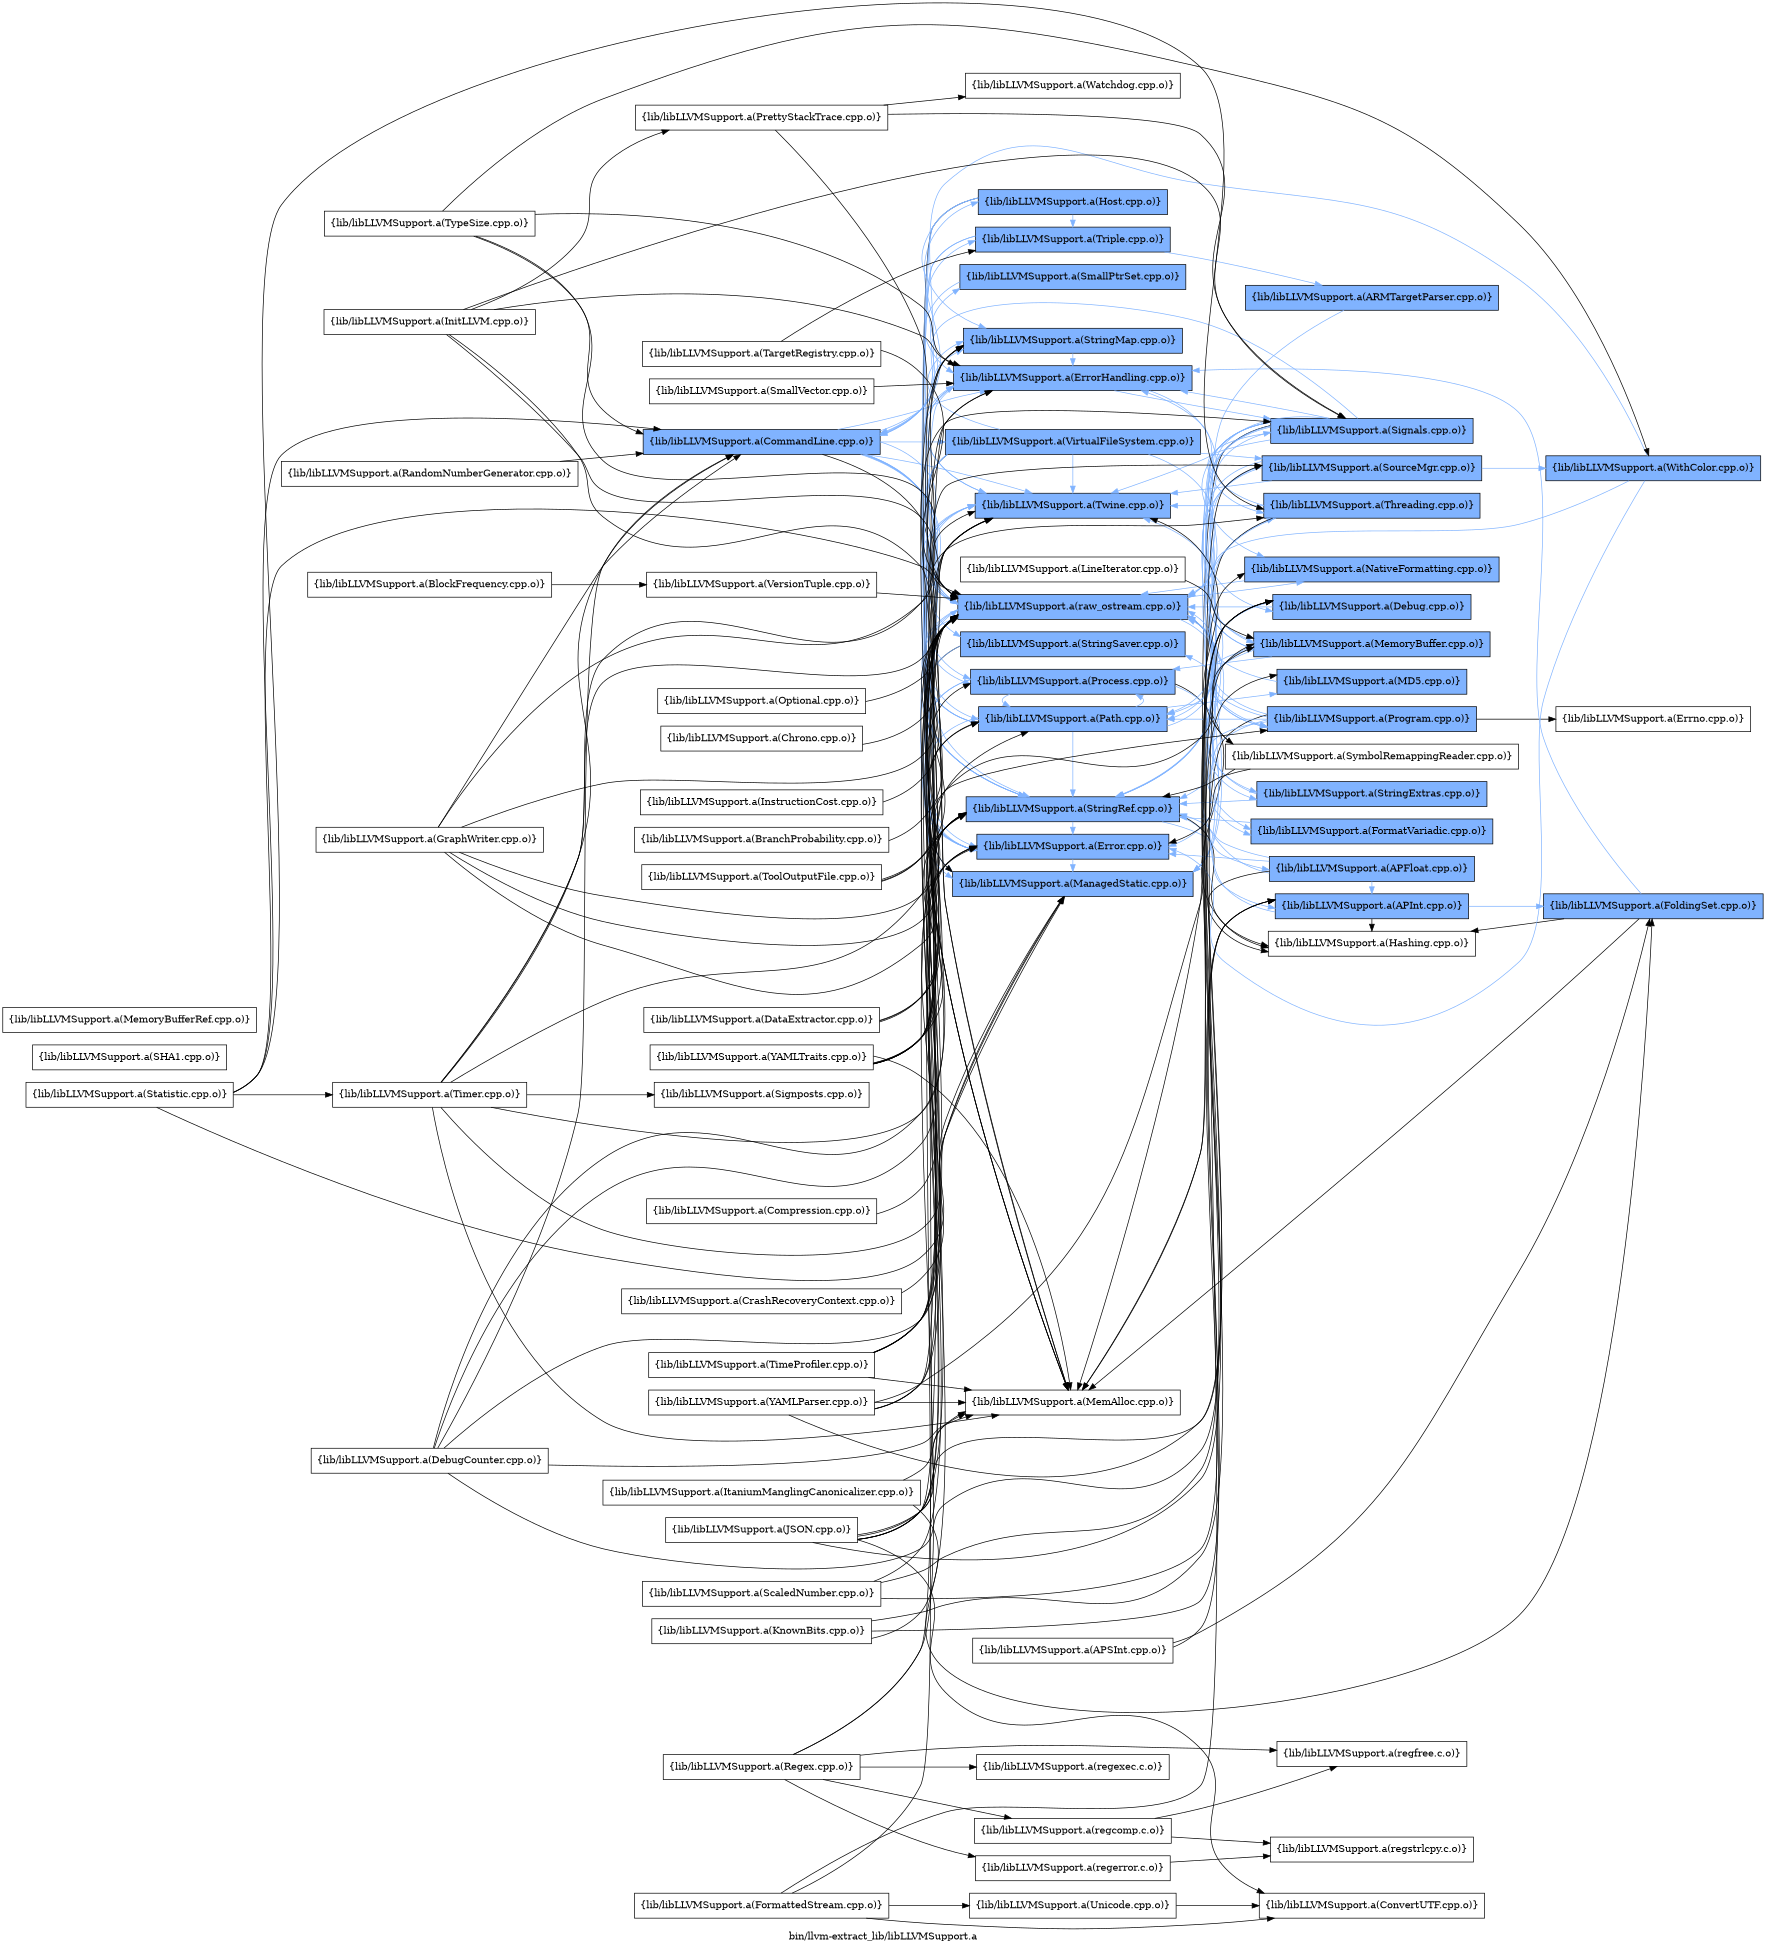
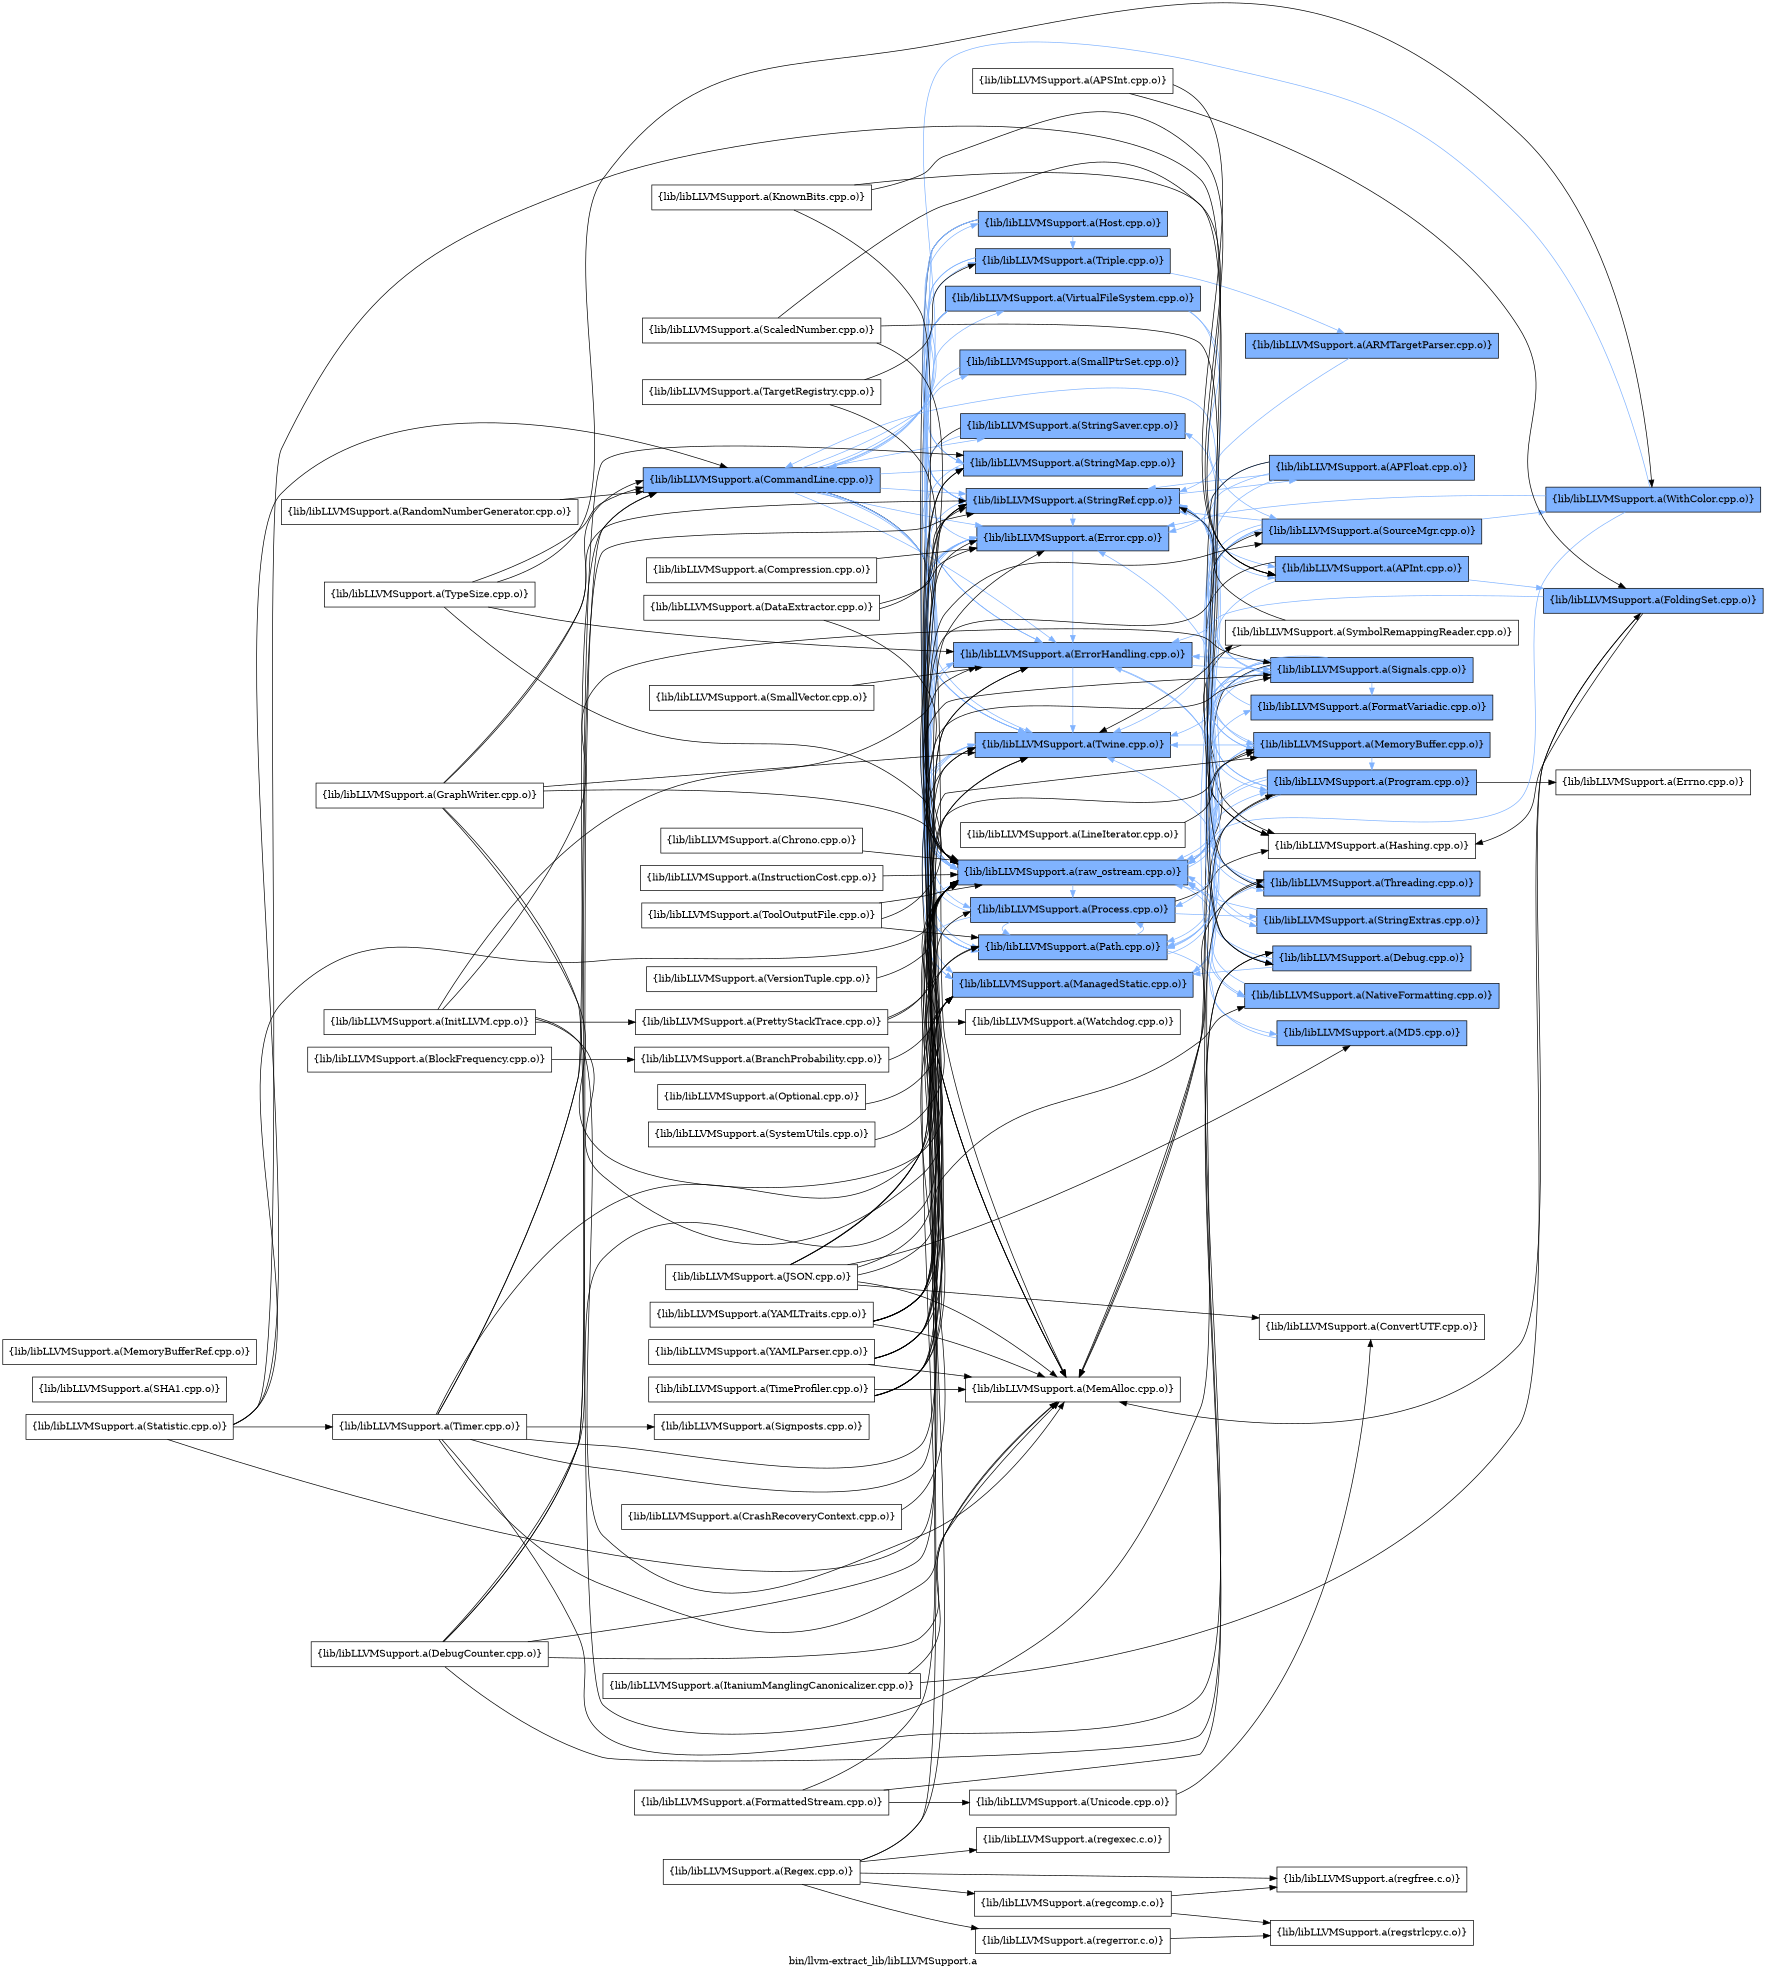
(604, 585) -> (595, 1060)
(1212, 810) -> none
(938, 951) -> none
none -> (762, 1134)
(1067, 1929) -> none
